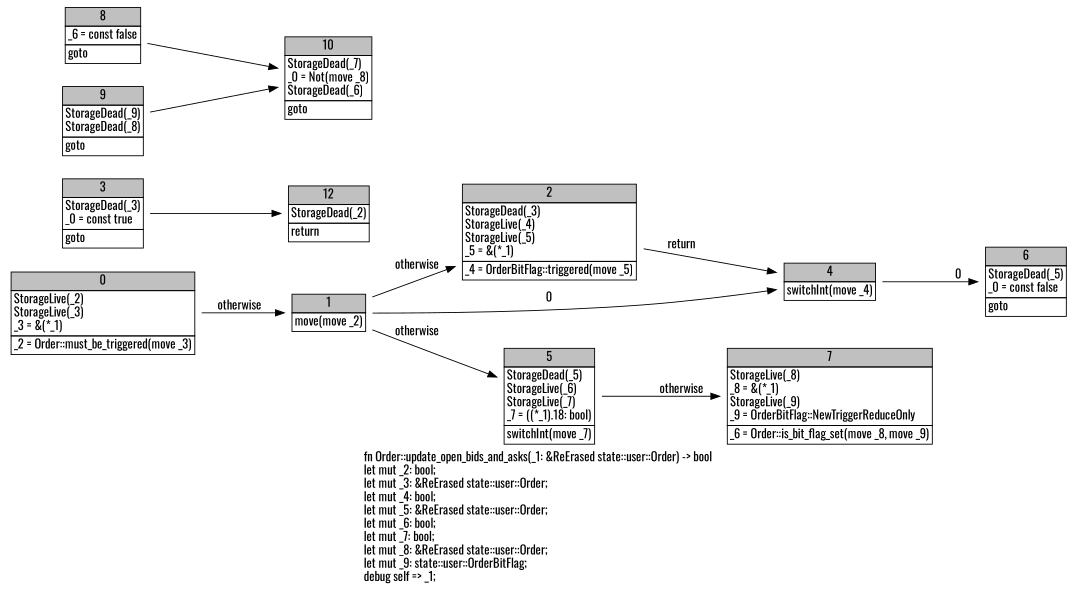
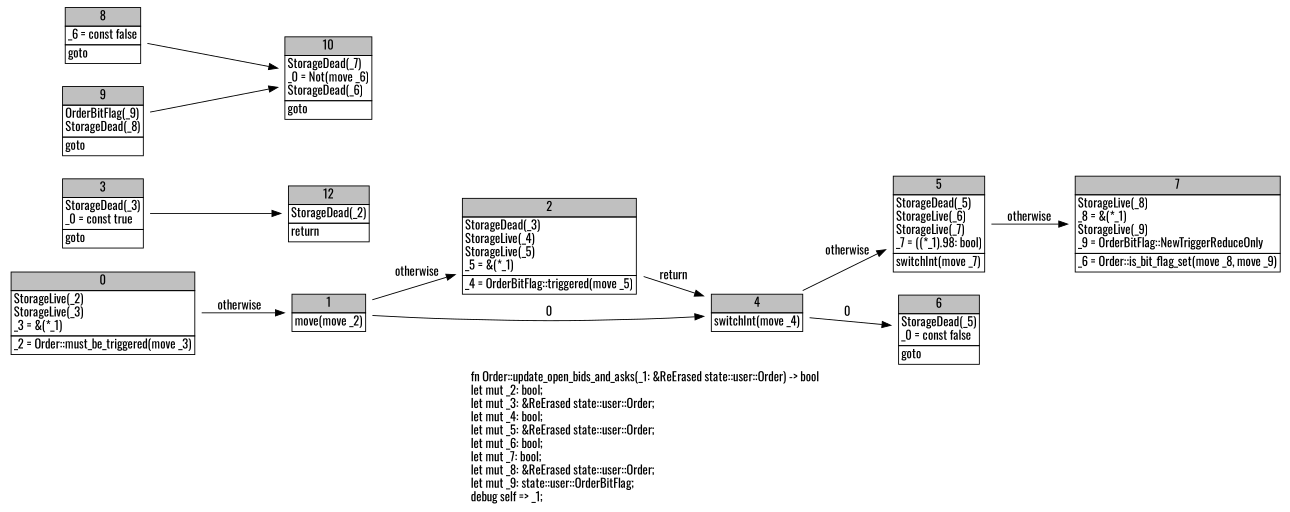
(328, 78) -> (328, 78)
(103, 114) -> (103, 114)
(430, 352) -> (840, 272)
(549, 416) -> (939, 244)
